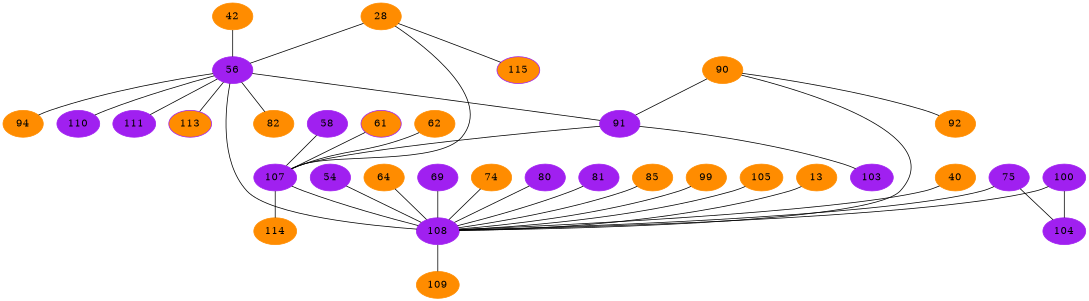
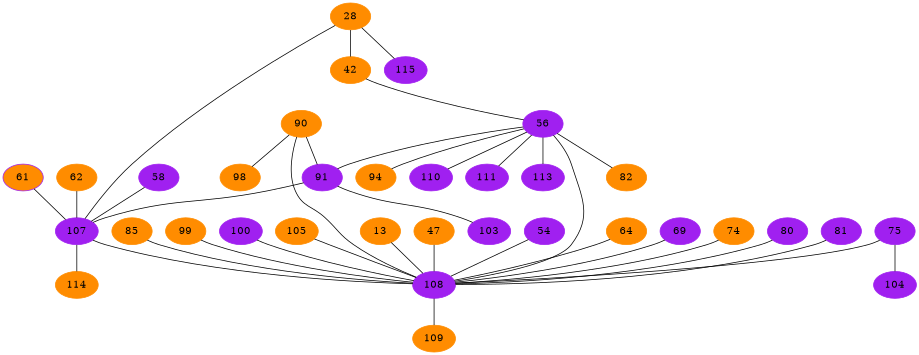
(307, 43) -> (351, 43)
(518, 70) -> (406, 70)
(190, 124) -> (543, 178)
(955, 124) -> (240, 178)
(955, 178) -> (434, 231)
(1064, 204) -> none
